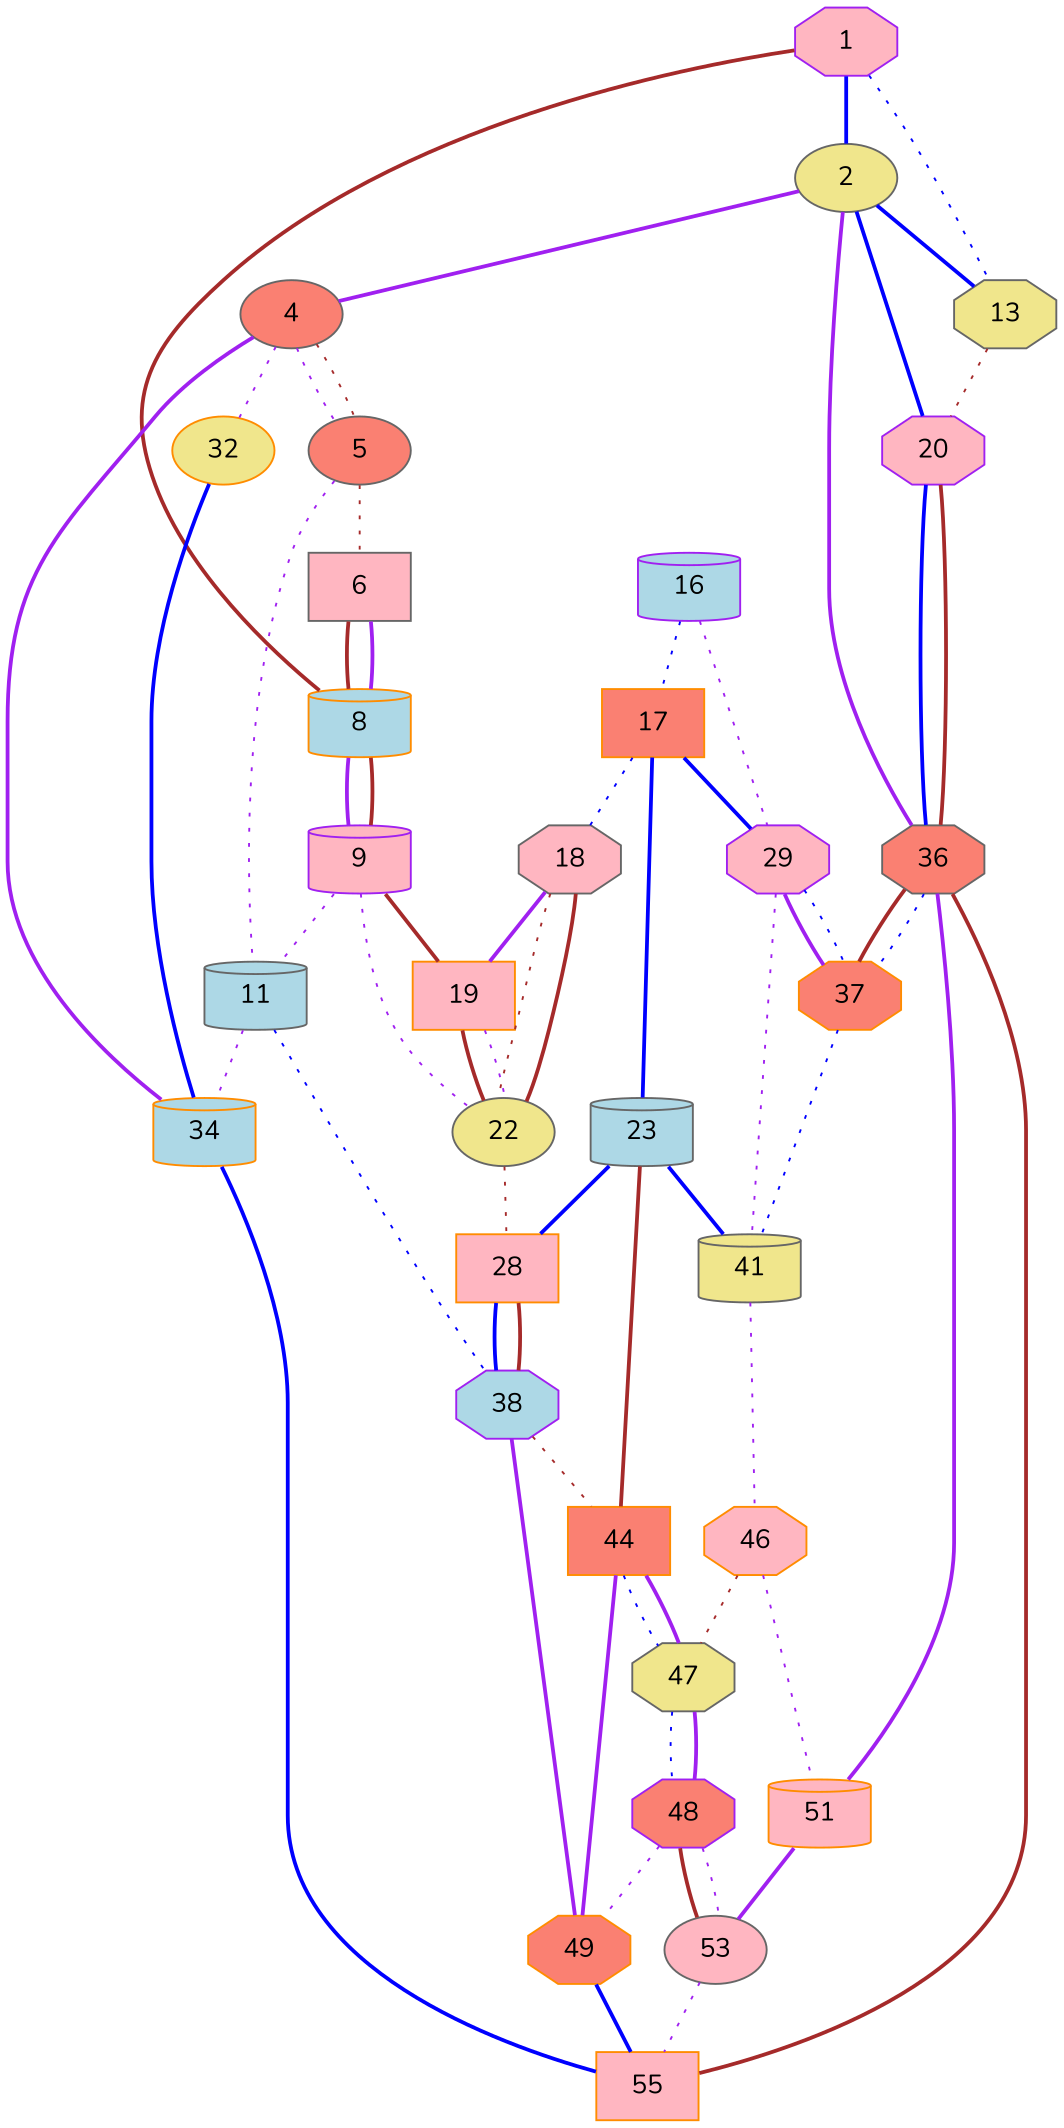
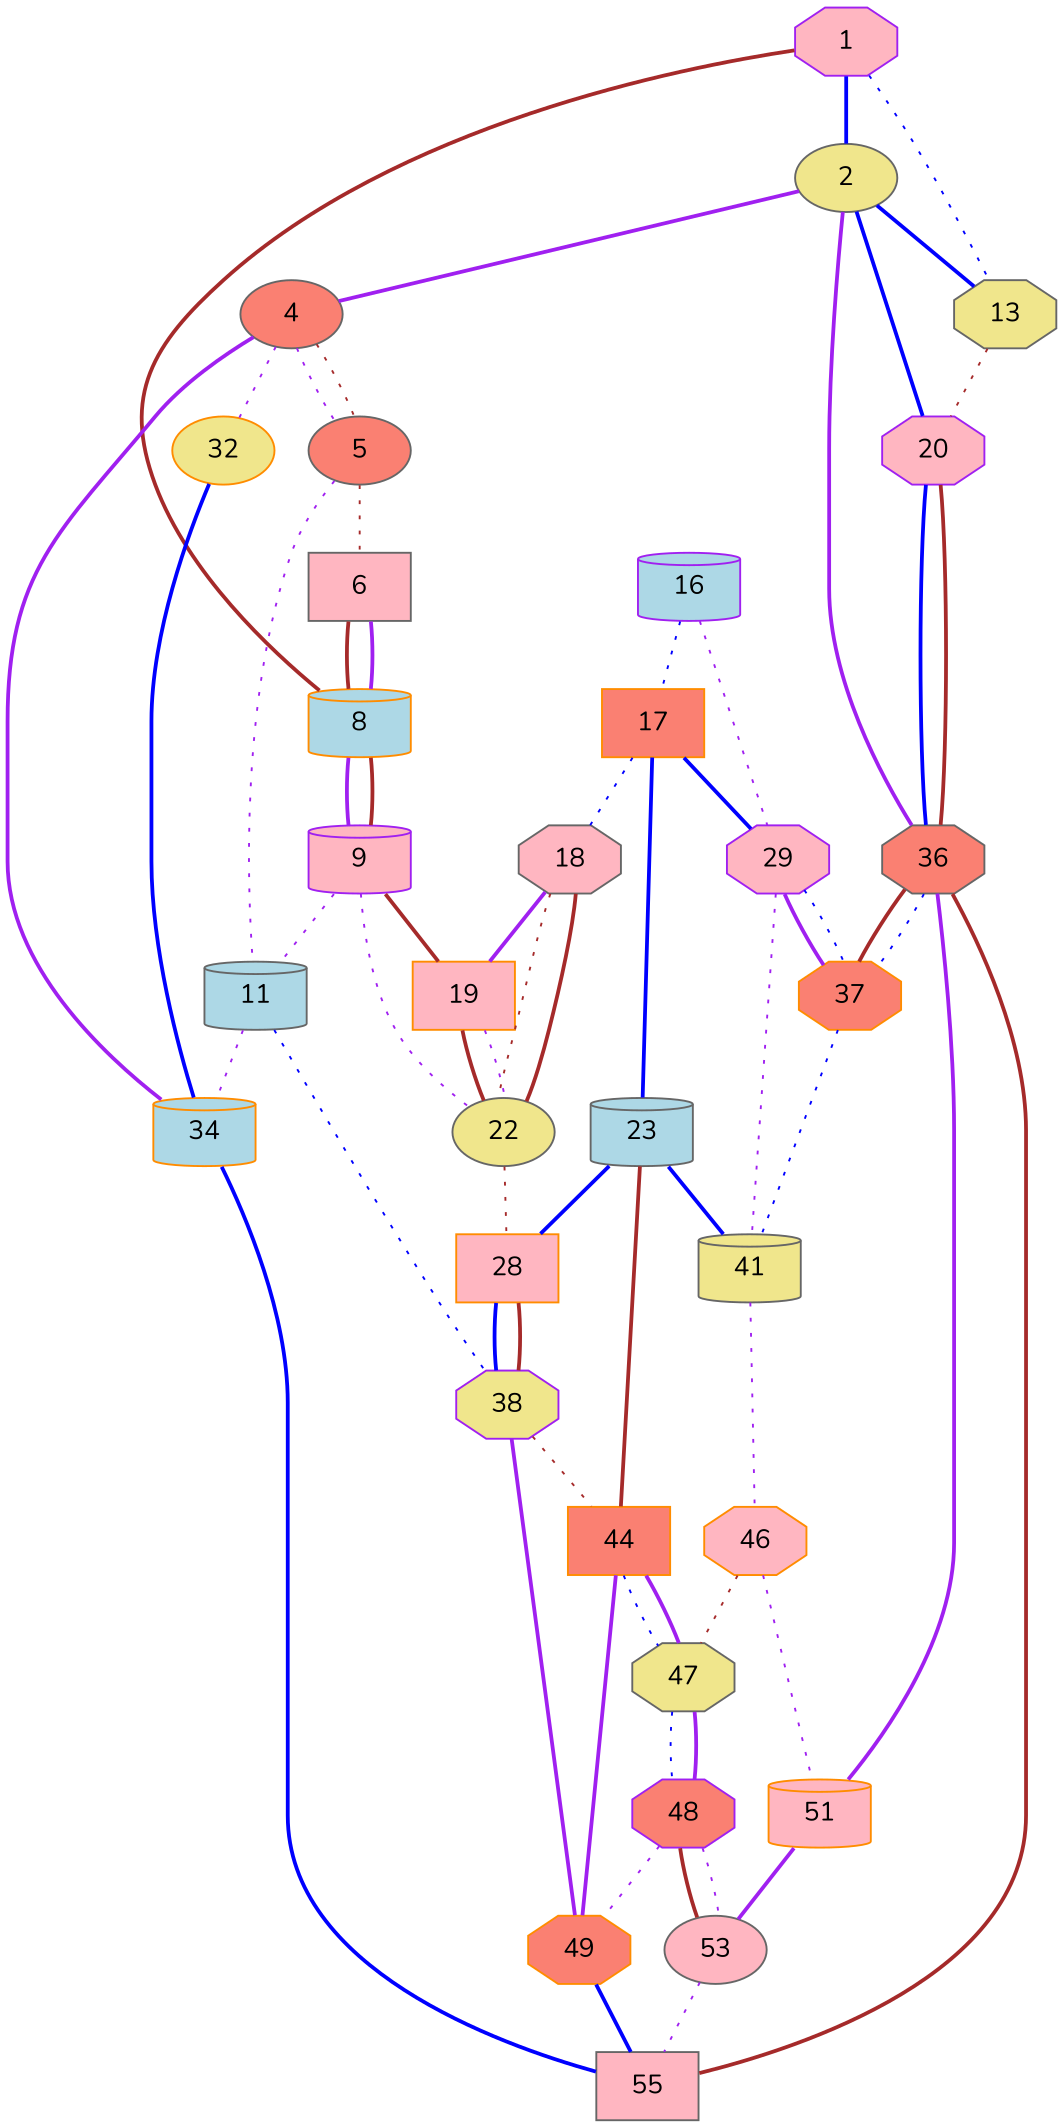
(507, 1405) -> (507, 1405)
(647, 2086) -> (647, 2086)
